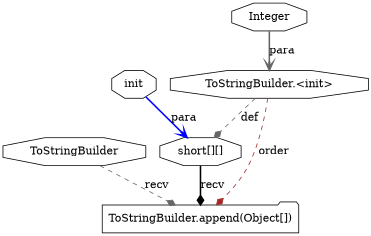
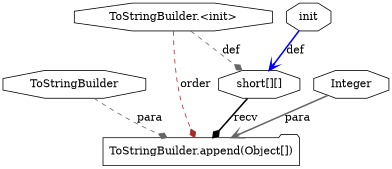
(269, 47) -> (283, 115)
(184, 118) -> (295, 51)
(157, 185) -> (150, 118)
